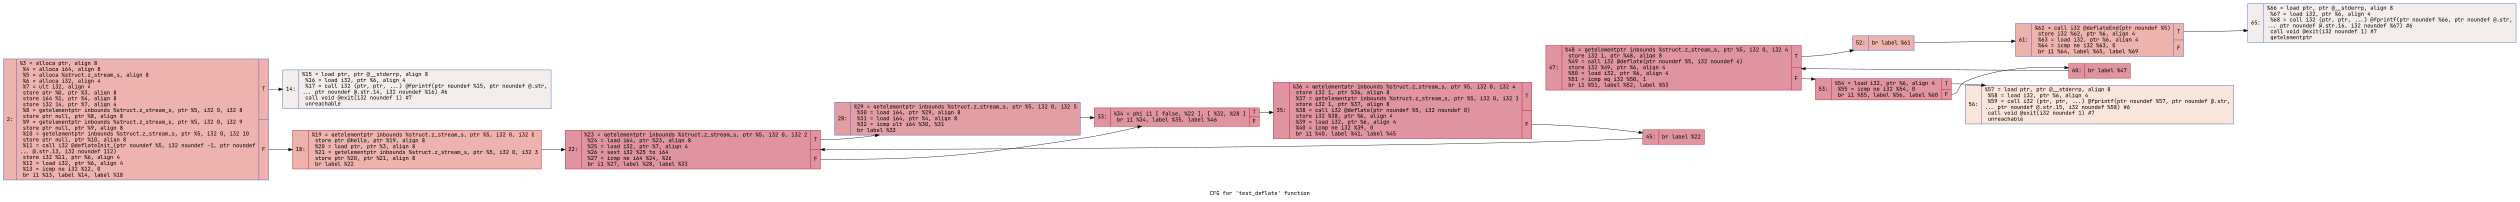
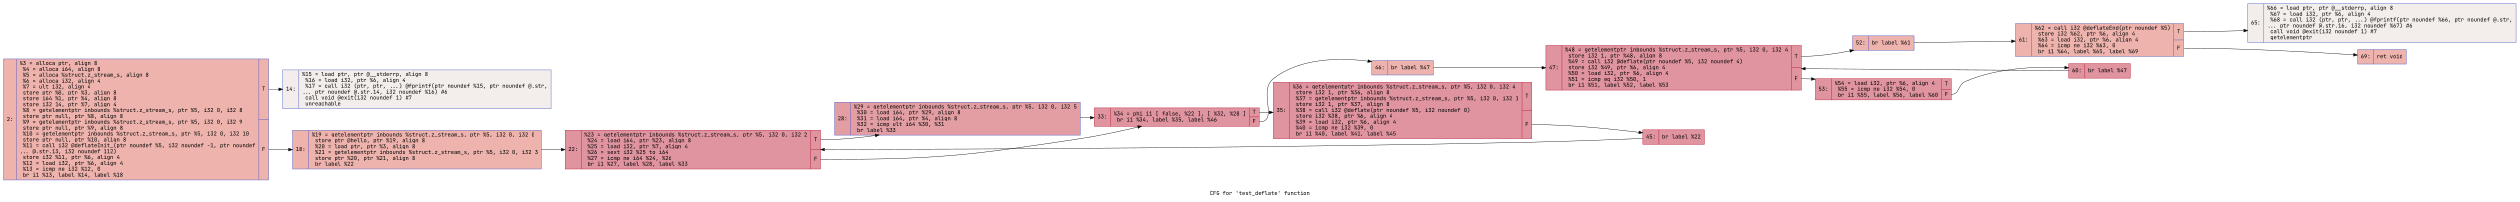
none -> (2382, 57)
none -> (1403, 68)
(2100, 105) -> none
(417, 150) -> (417, 150)
